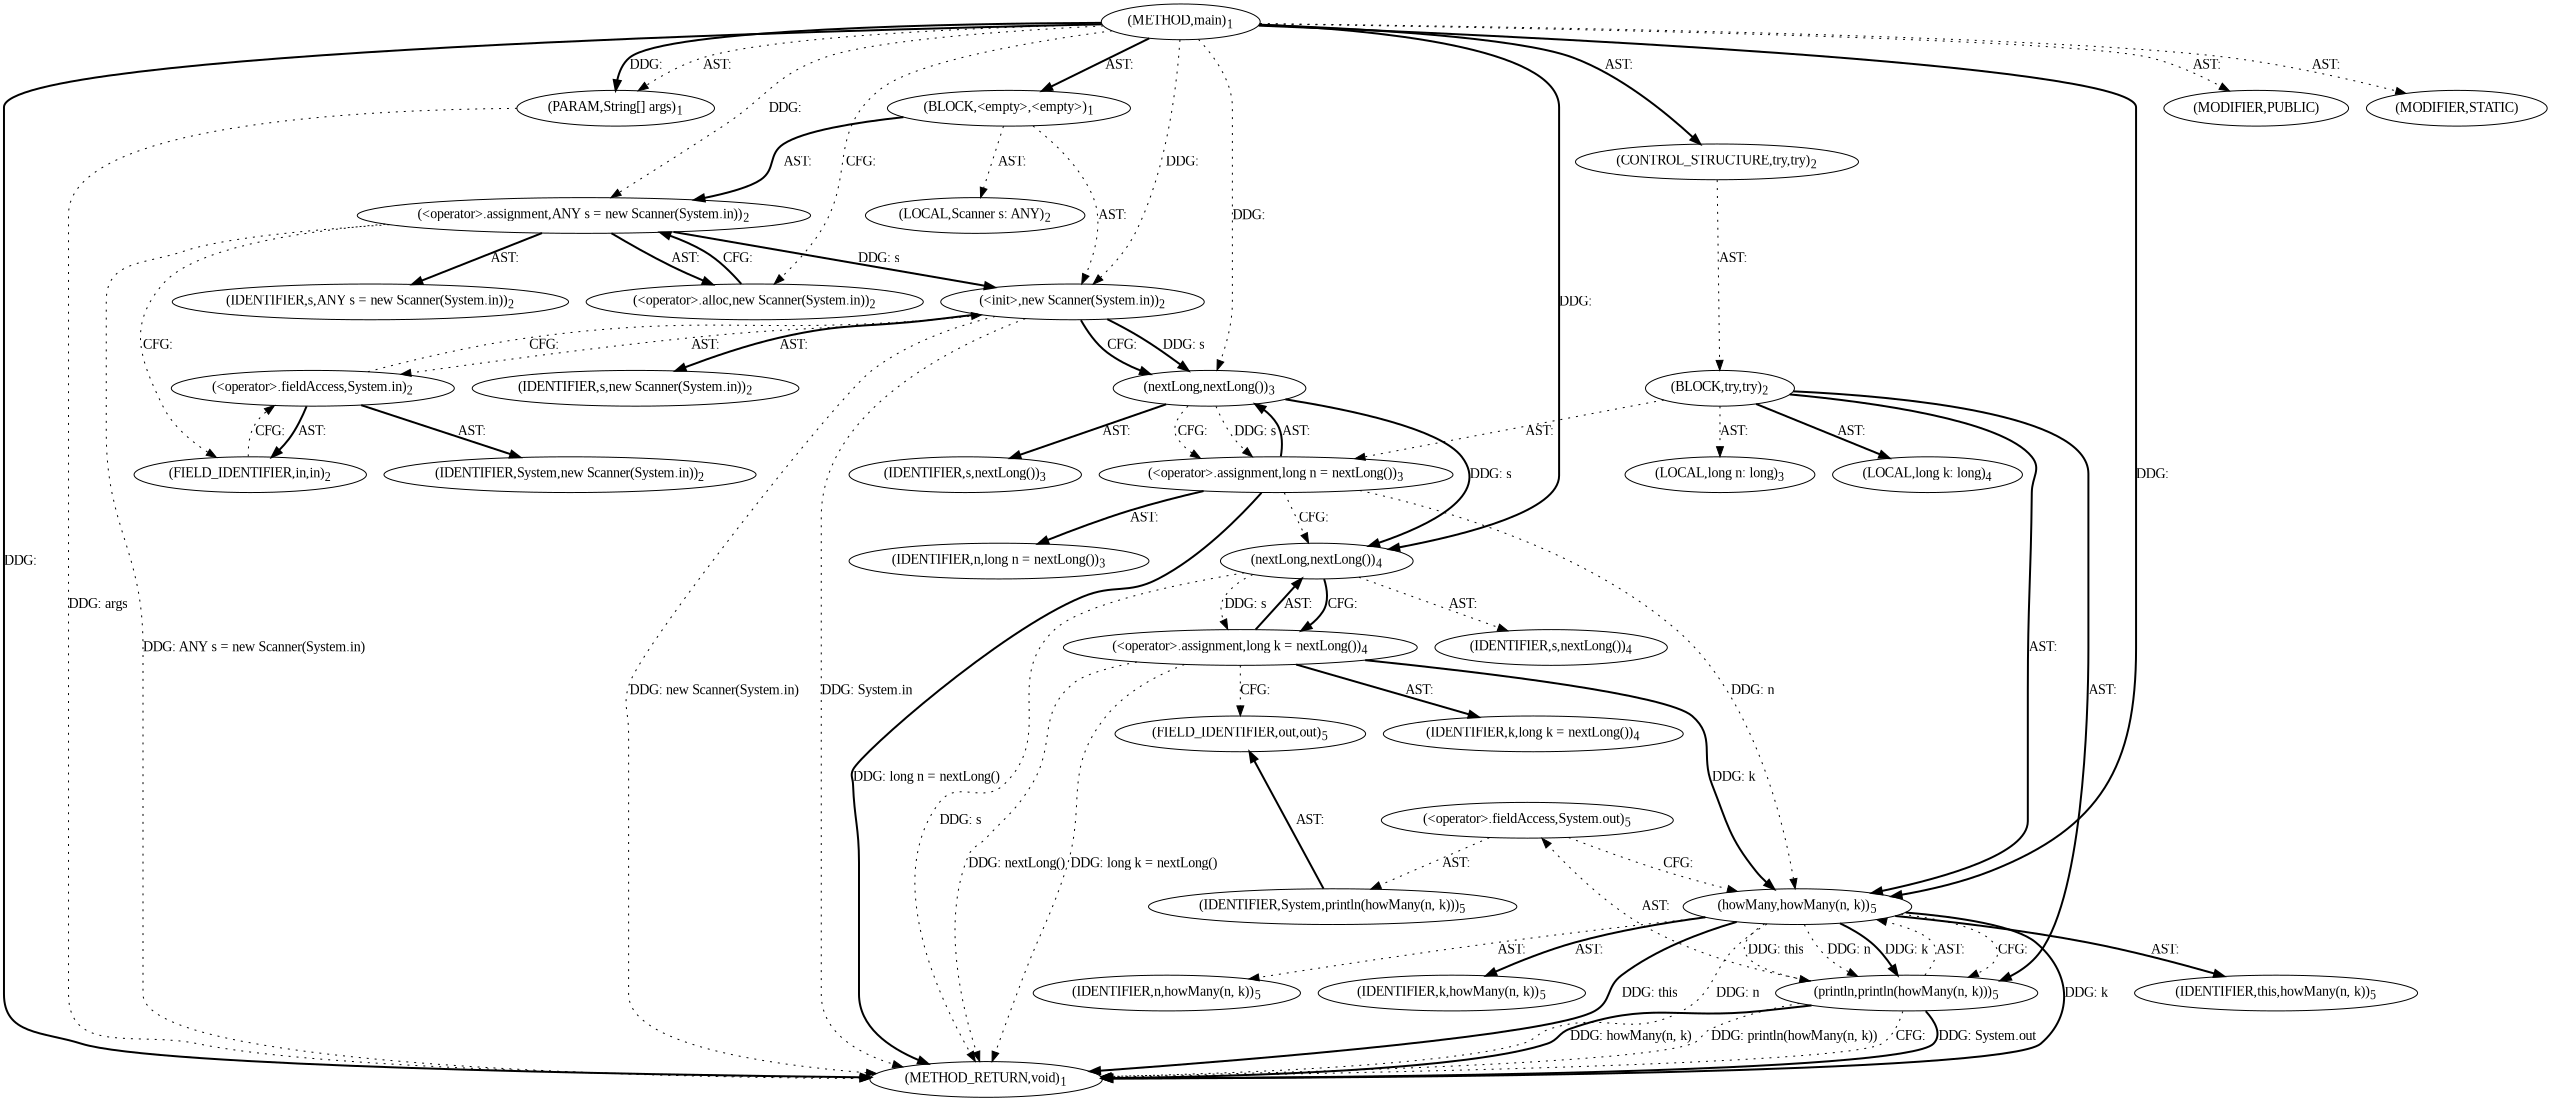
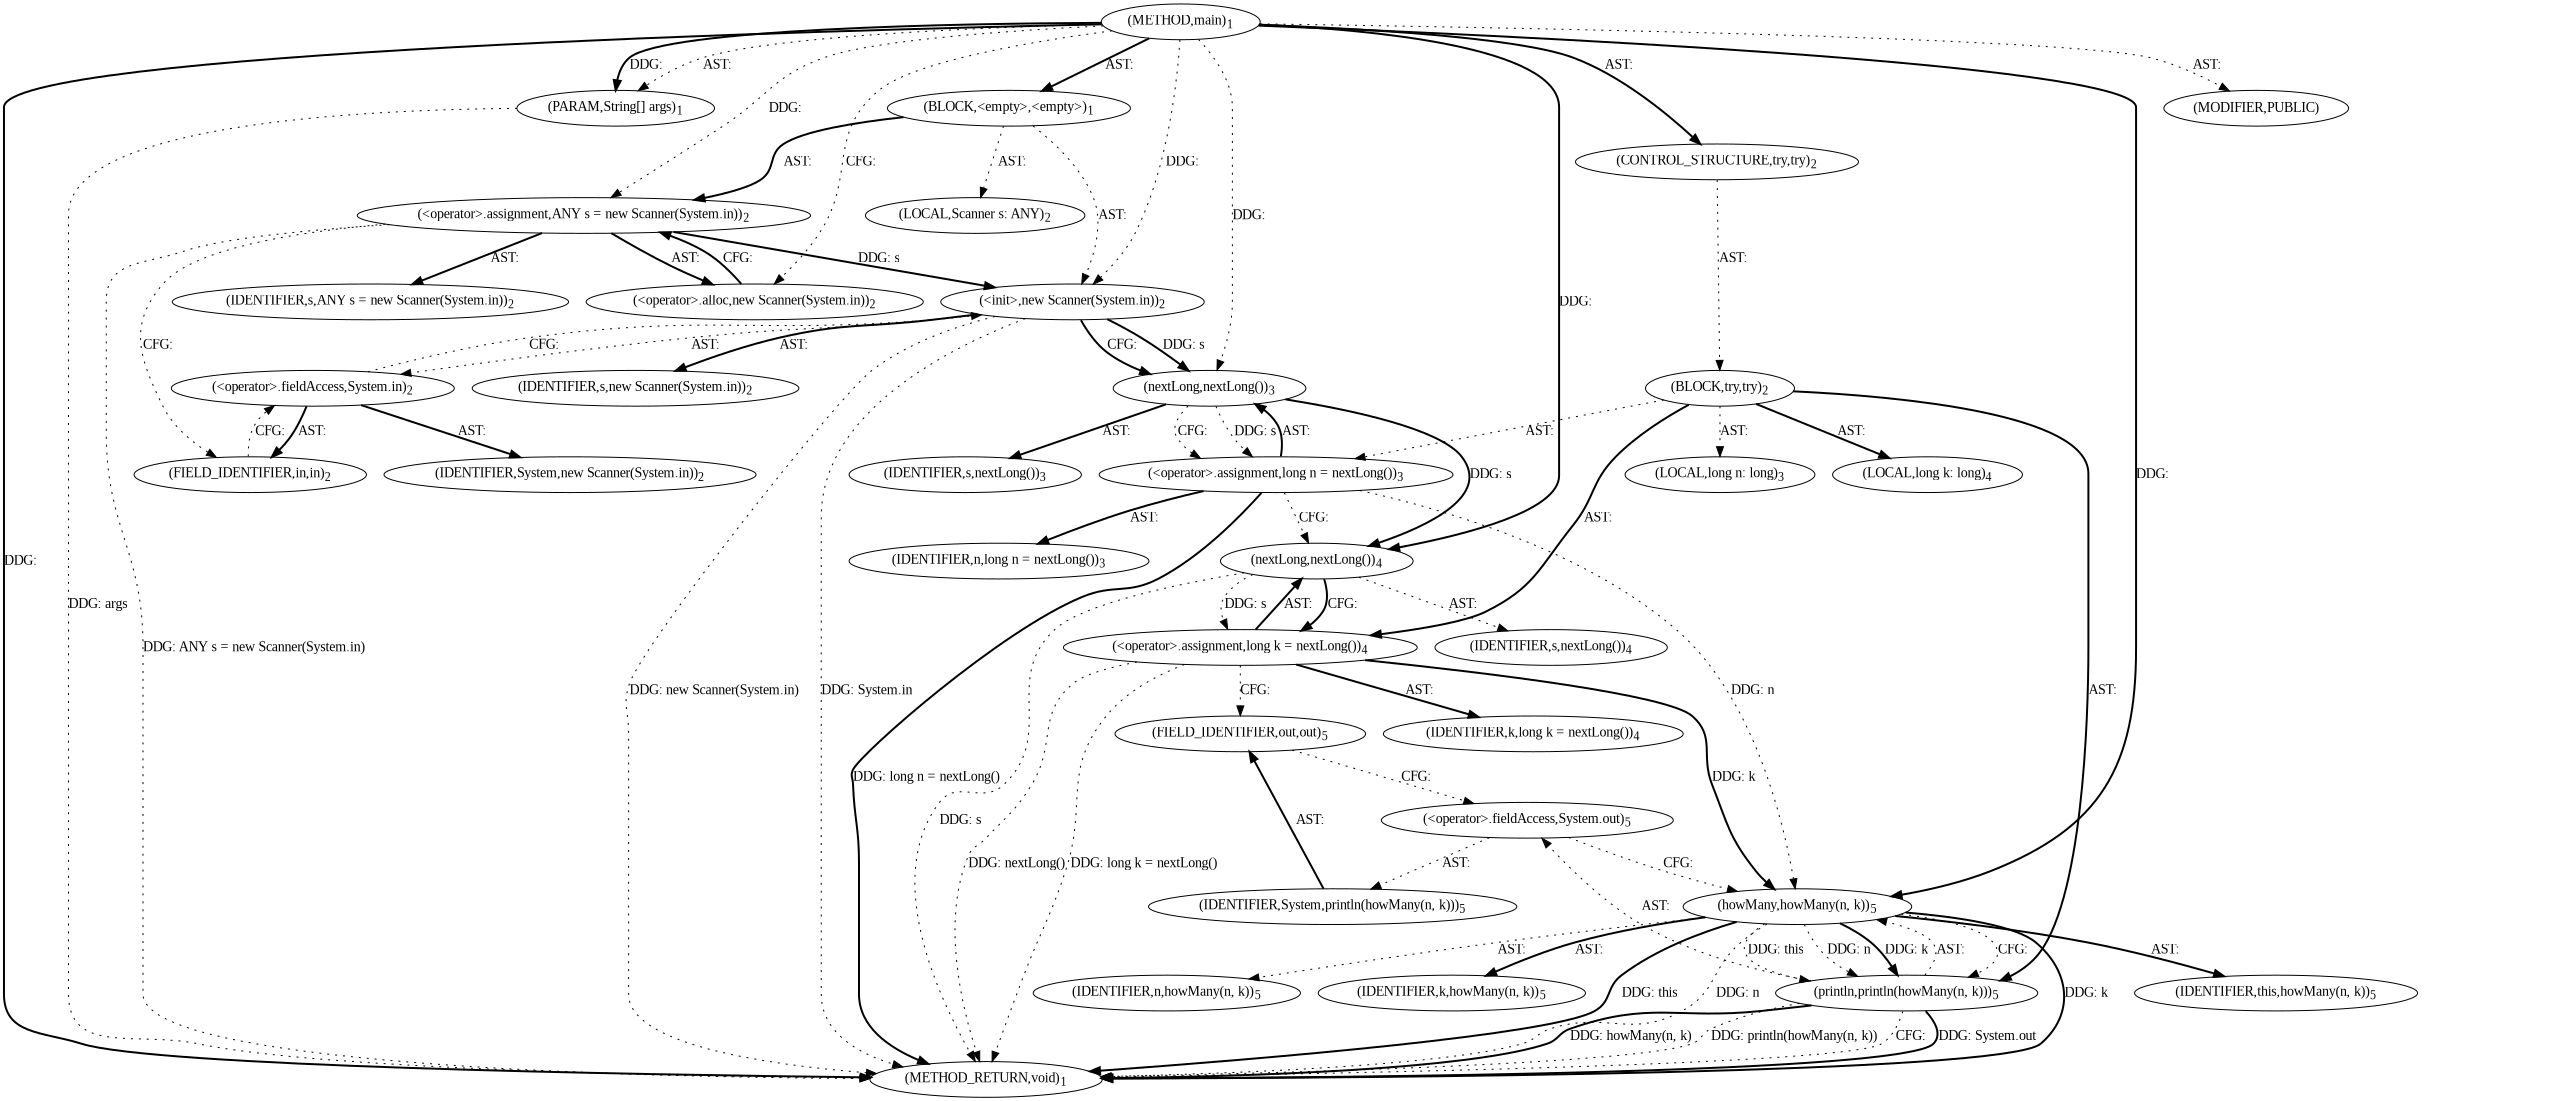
(2457, 108) -> none
(2029, 596) -> (1561, 542)
none -> (1378, 775)
